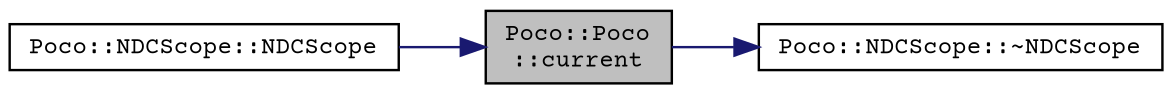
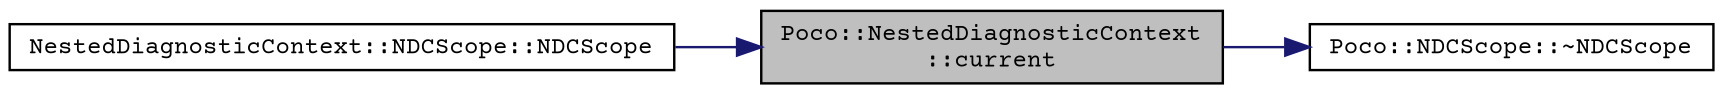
(204, 47) -> (342, 47)
(579, 47) -> (992, 47)
